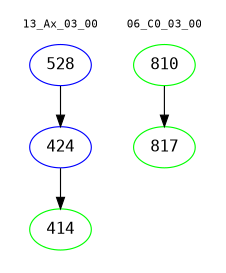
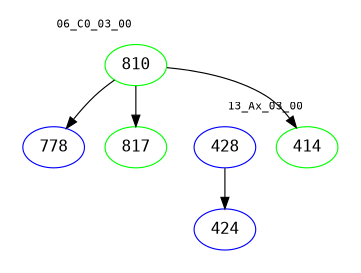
(61, 65) -> (225, 147)
none -> (54, 147)
(61, 183) -> (234, 81)
